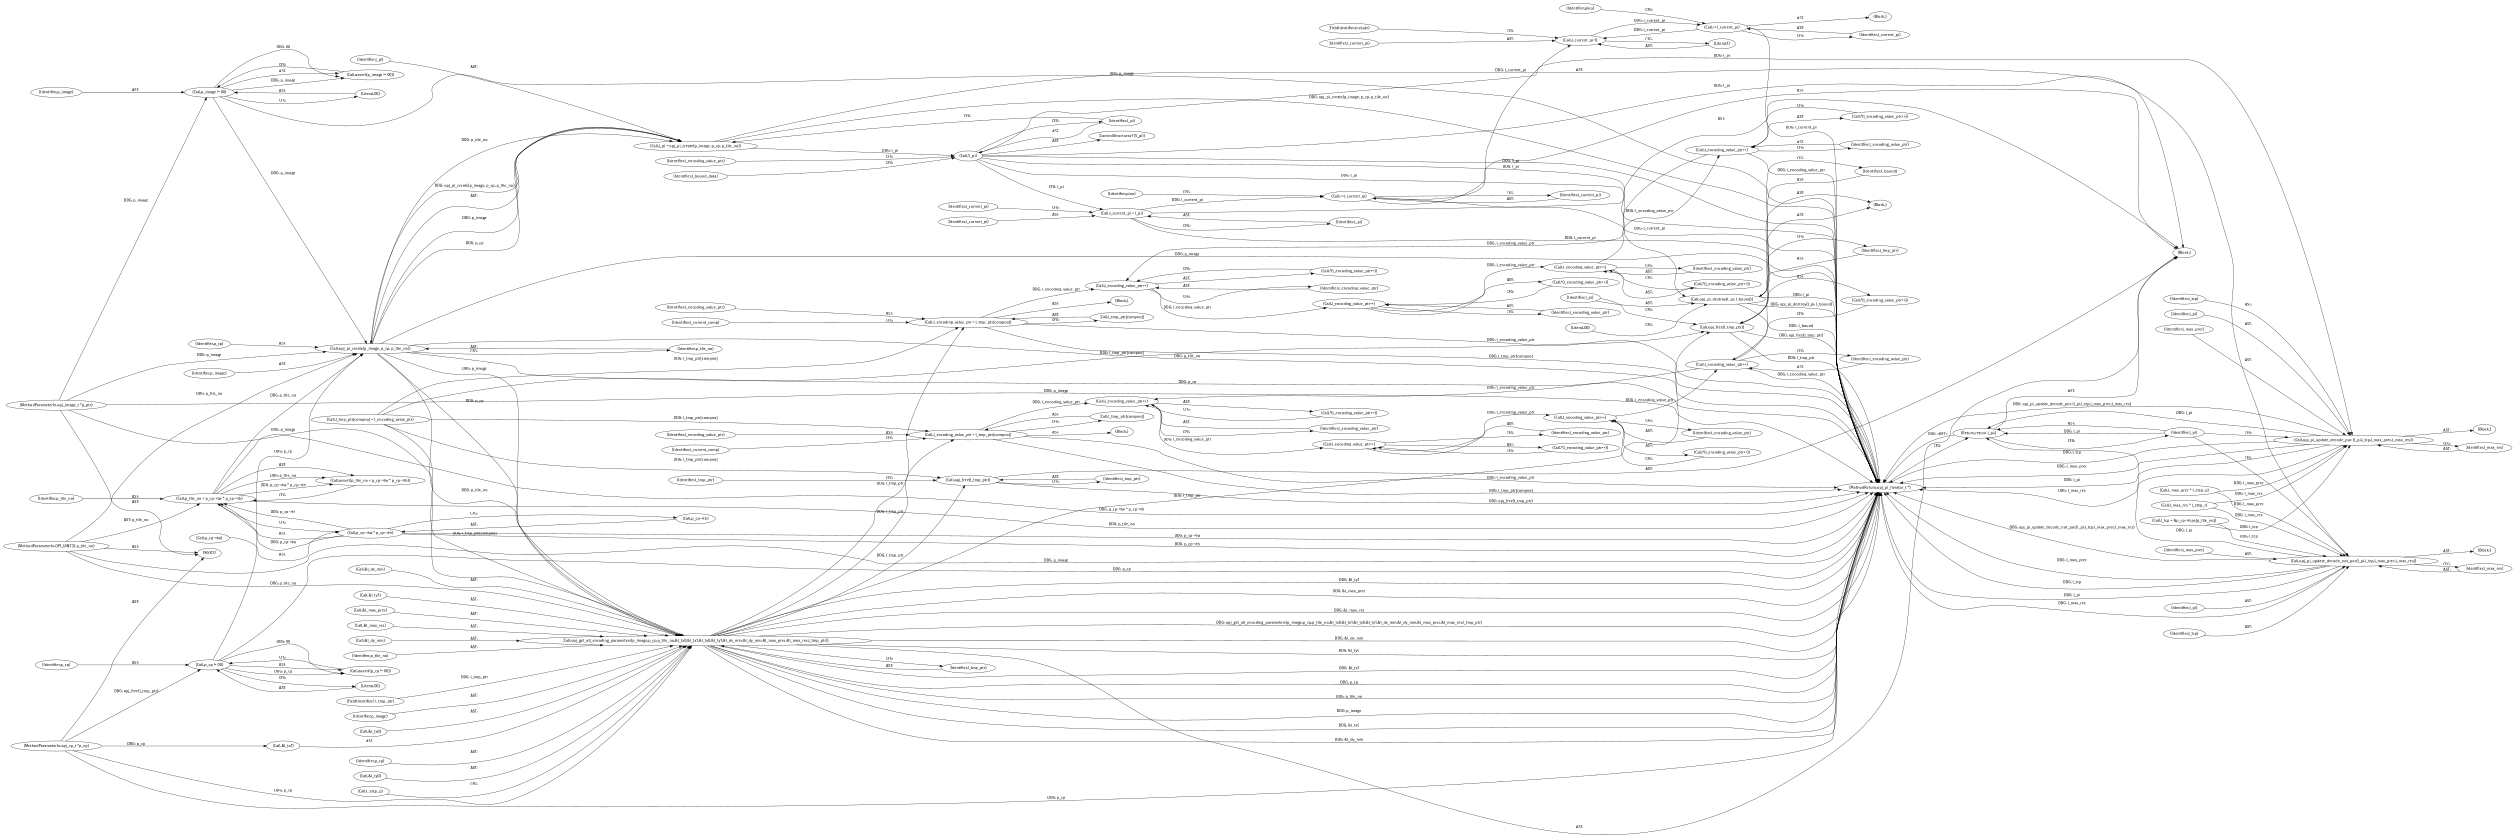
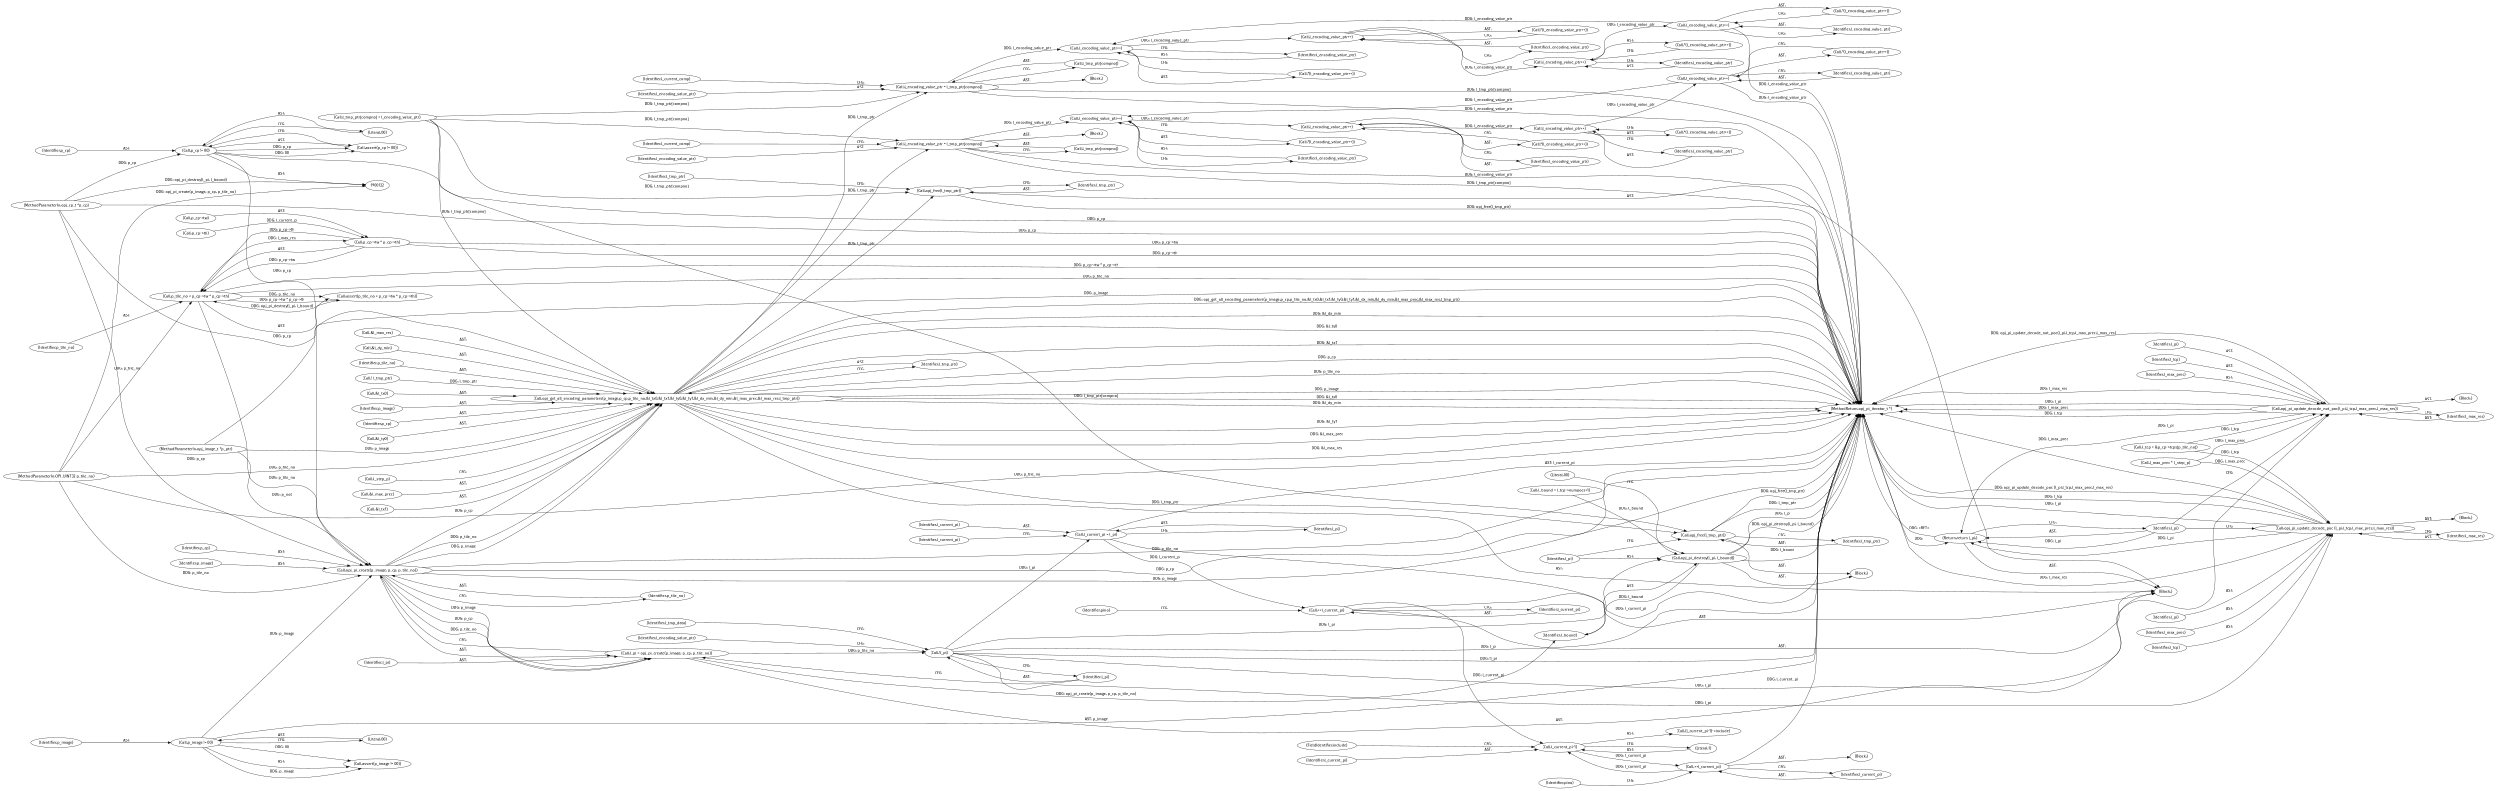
(280, 67) -> none
(1122, 74) -> (1096, 719)
(1418, 118) -> (1128, 699)
(1122, 136) -> none
(890, 151) -> (861, 651)
(1801, 158) -> (1631, 597)
(696, 176) -> (667, 623)
(475, 186) -> (464, 640)
(1056, 187) -> (1027, 568)
(1580, 238) -> (1560, 463)
(132, 250) -> none
(209, 355) -> (282, 495)
(1938, 446) -> (1919, 539)
none -> (1560, 490)
(283, 495) -> (282, 306)
(115, 505) -> (282, 180)
(2184, 506) -> none
(530, 515) -> none
(136, 520) -> (127, 369)
(283, 523) -> (282, 238)
(475, 525) -> (282, 220)
(136, 547) -> (196, 192)
(1056, 560) -> (1027, 475)
(370, 570) -> none
(370, 595) -> none
(136, 602) -> (196, 180)
(136, 691) -> (127, 163)
(370, 701) -> (377, 378)
none -> (1703, 731)
(183, 746) -> (138, 450)
